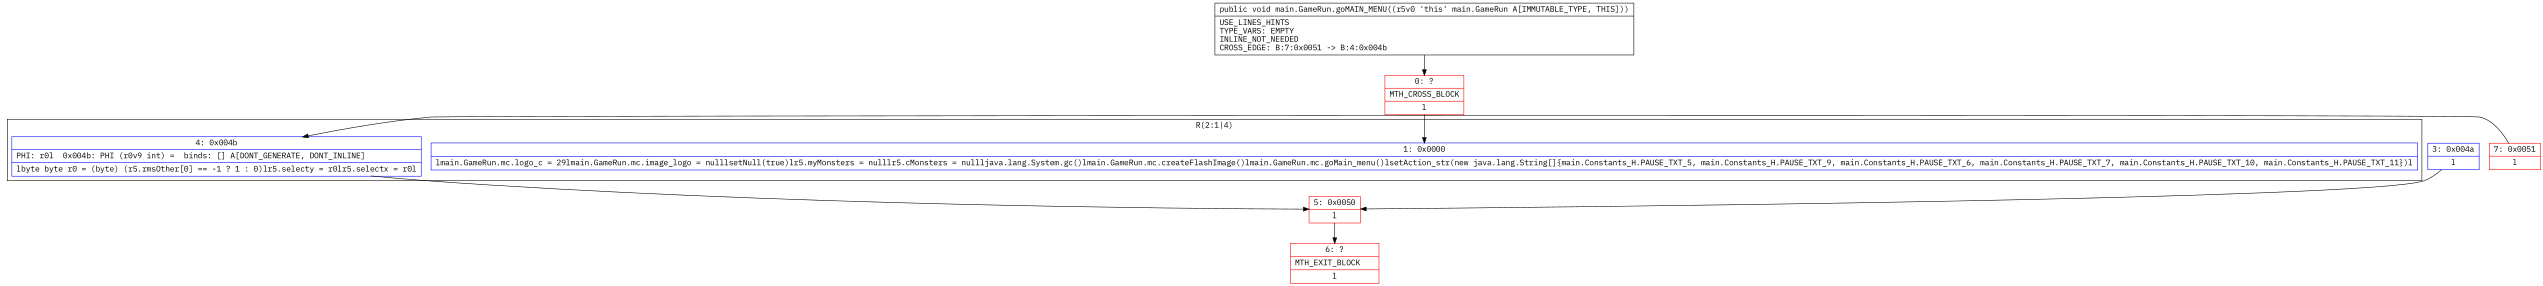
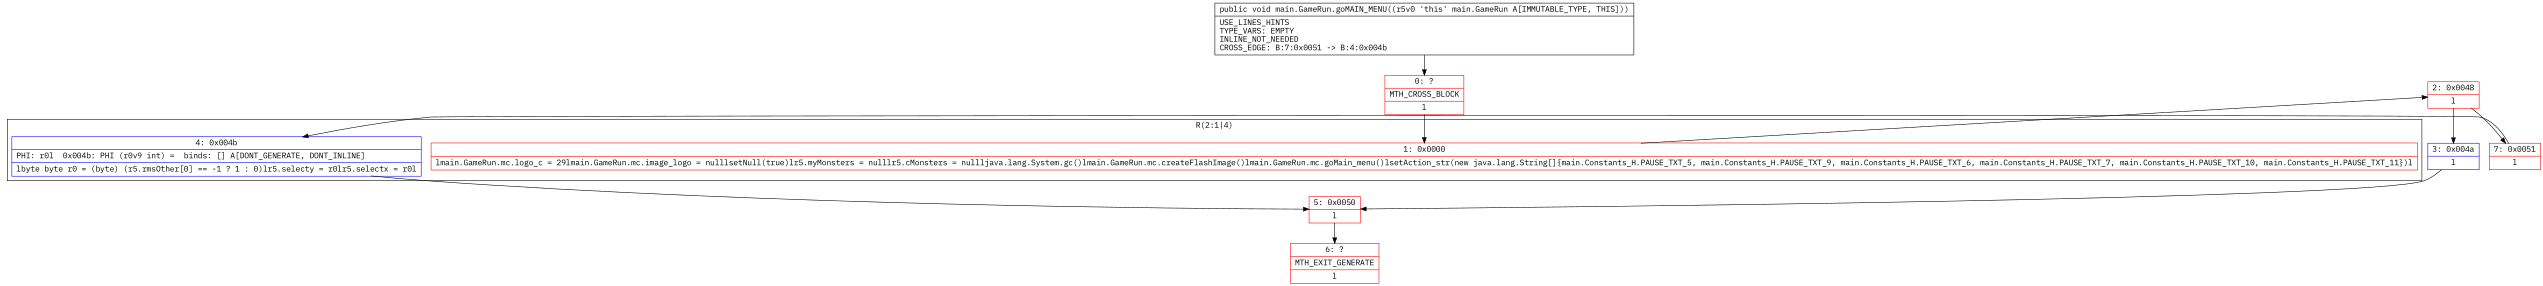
none -> (2453, 95)
(1424, 156) -> (1424, 156)
(1328, 263) -> (1335, 263)
